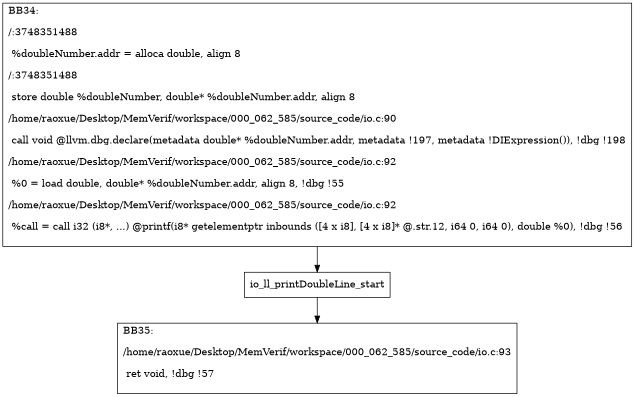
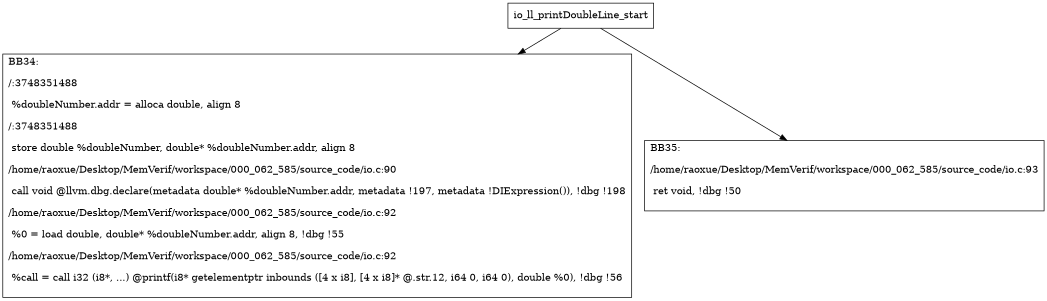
(317, 256) -> (543, 39)
(169, 374) -> (696, 191)
